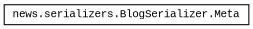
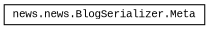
(127, 15) -> (104, 15)
